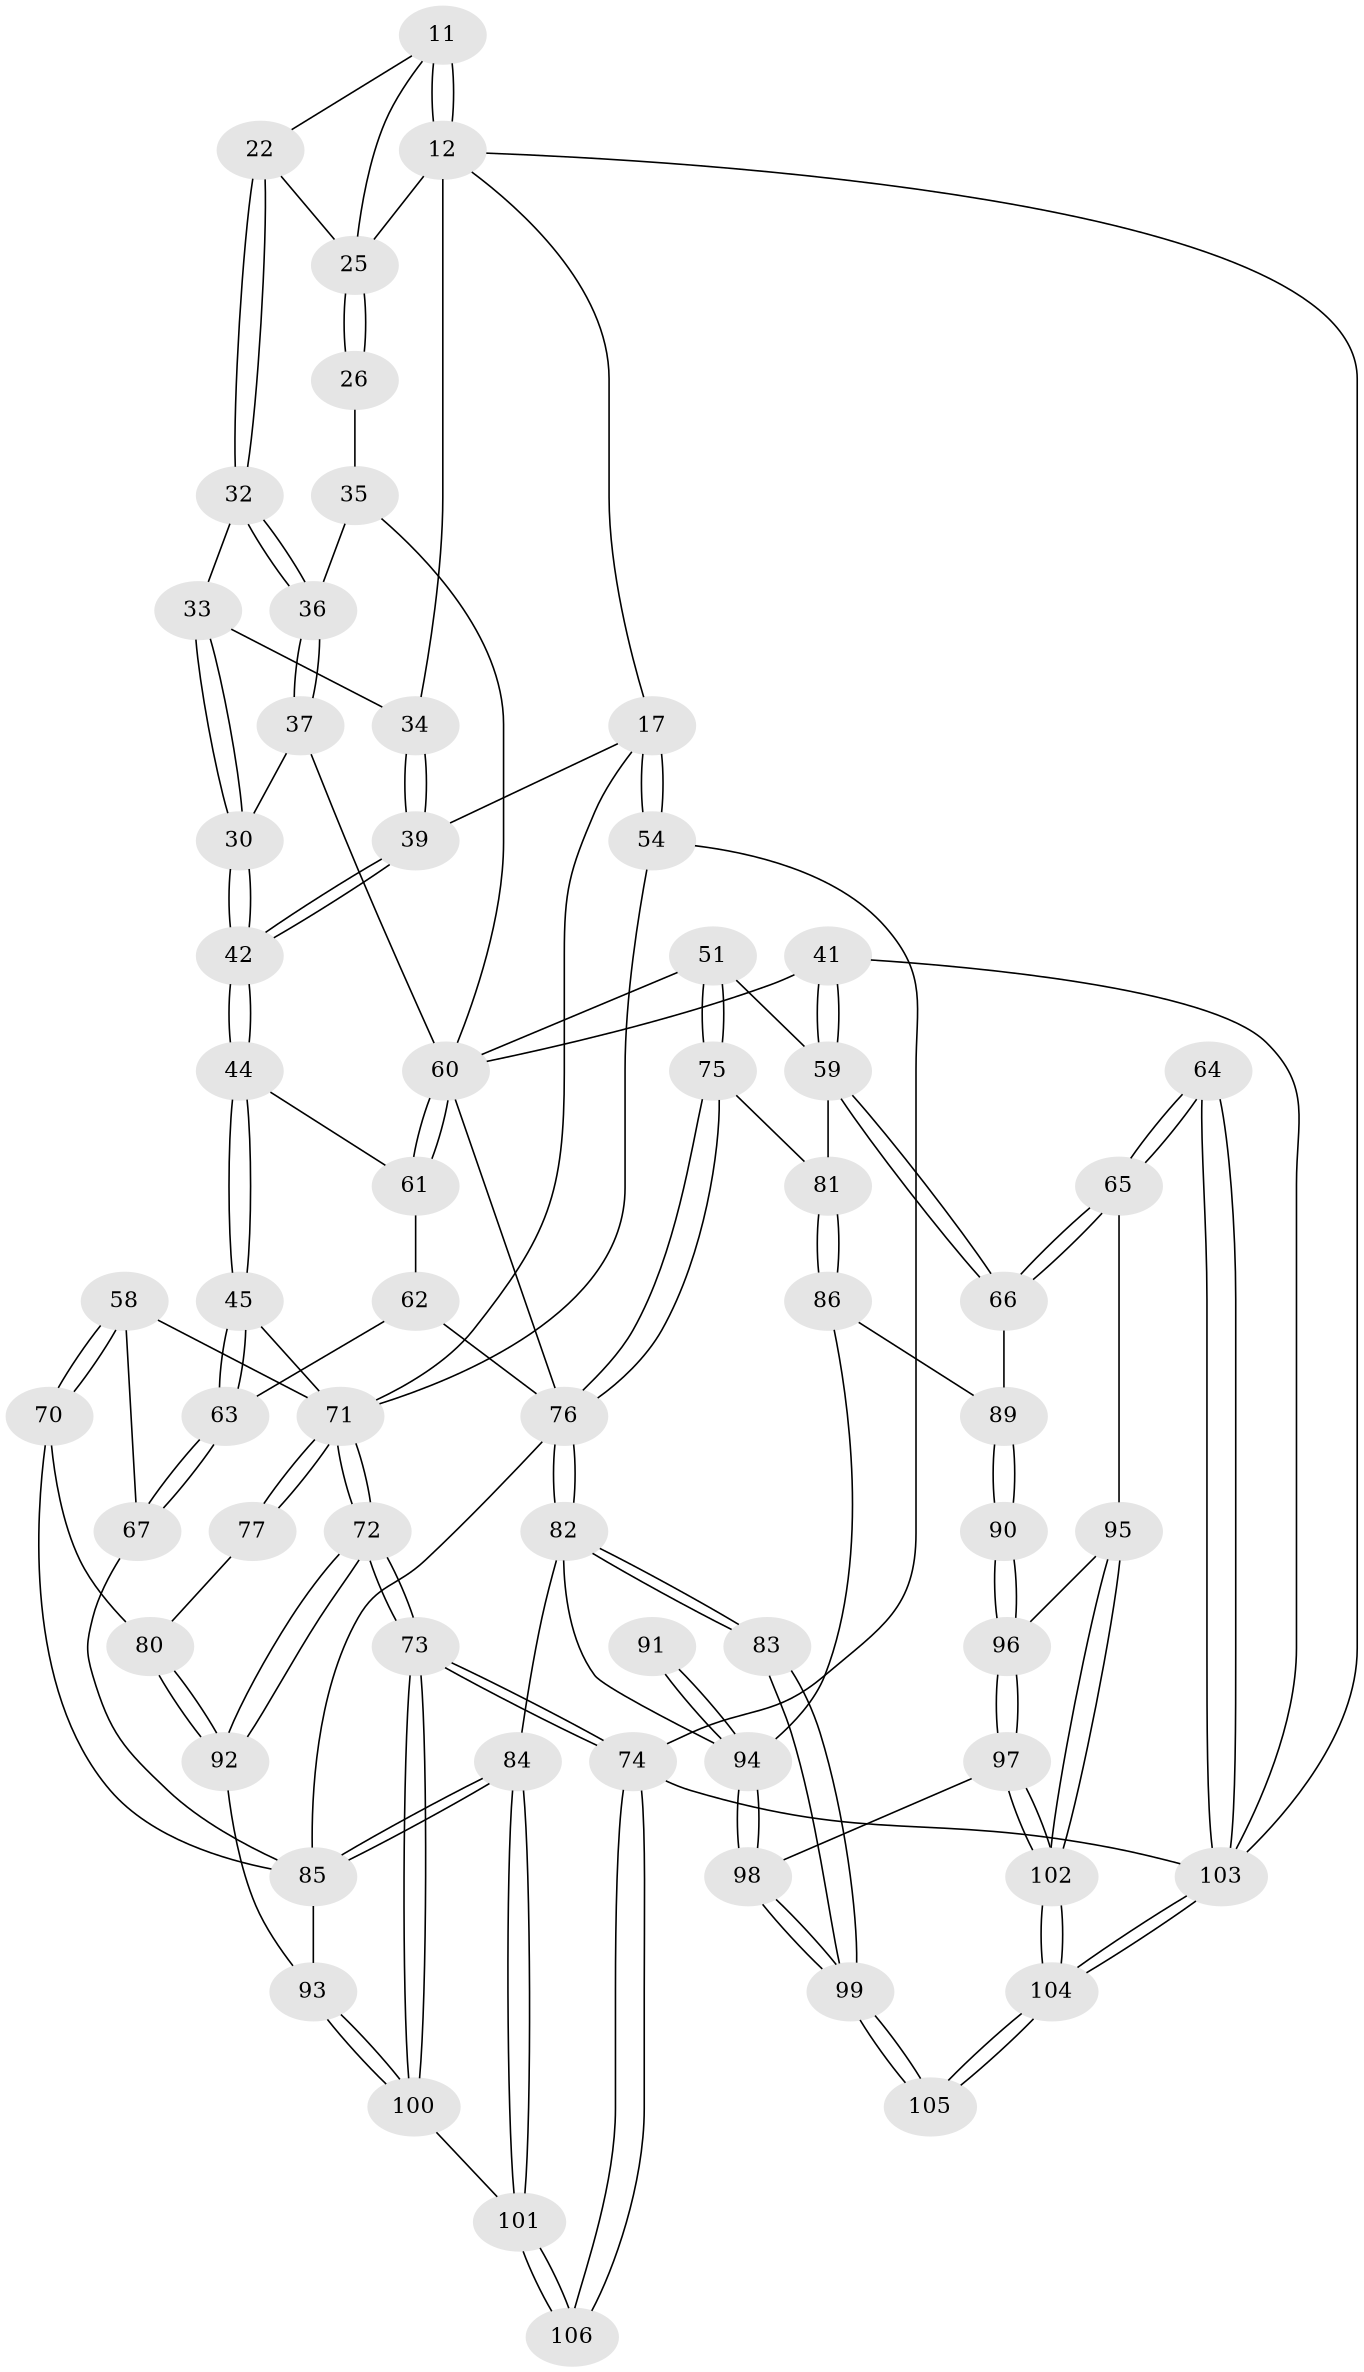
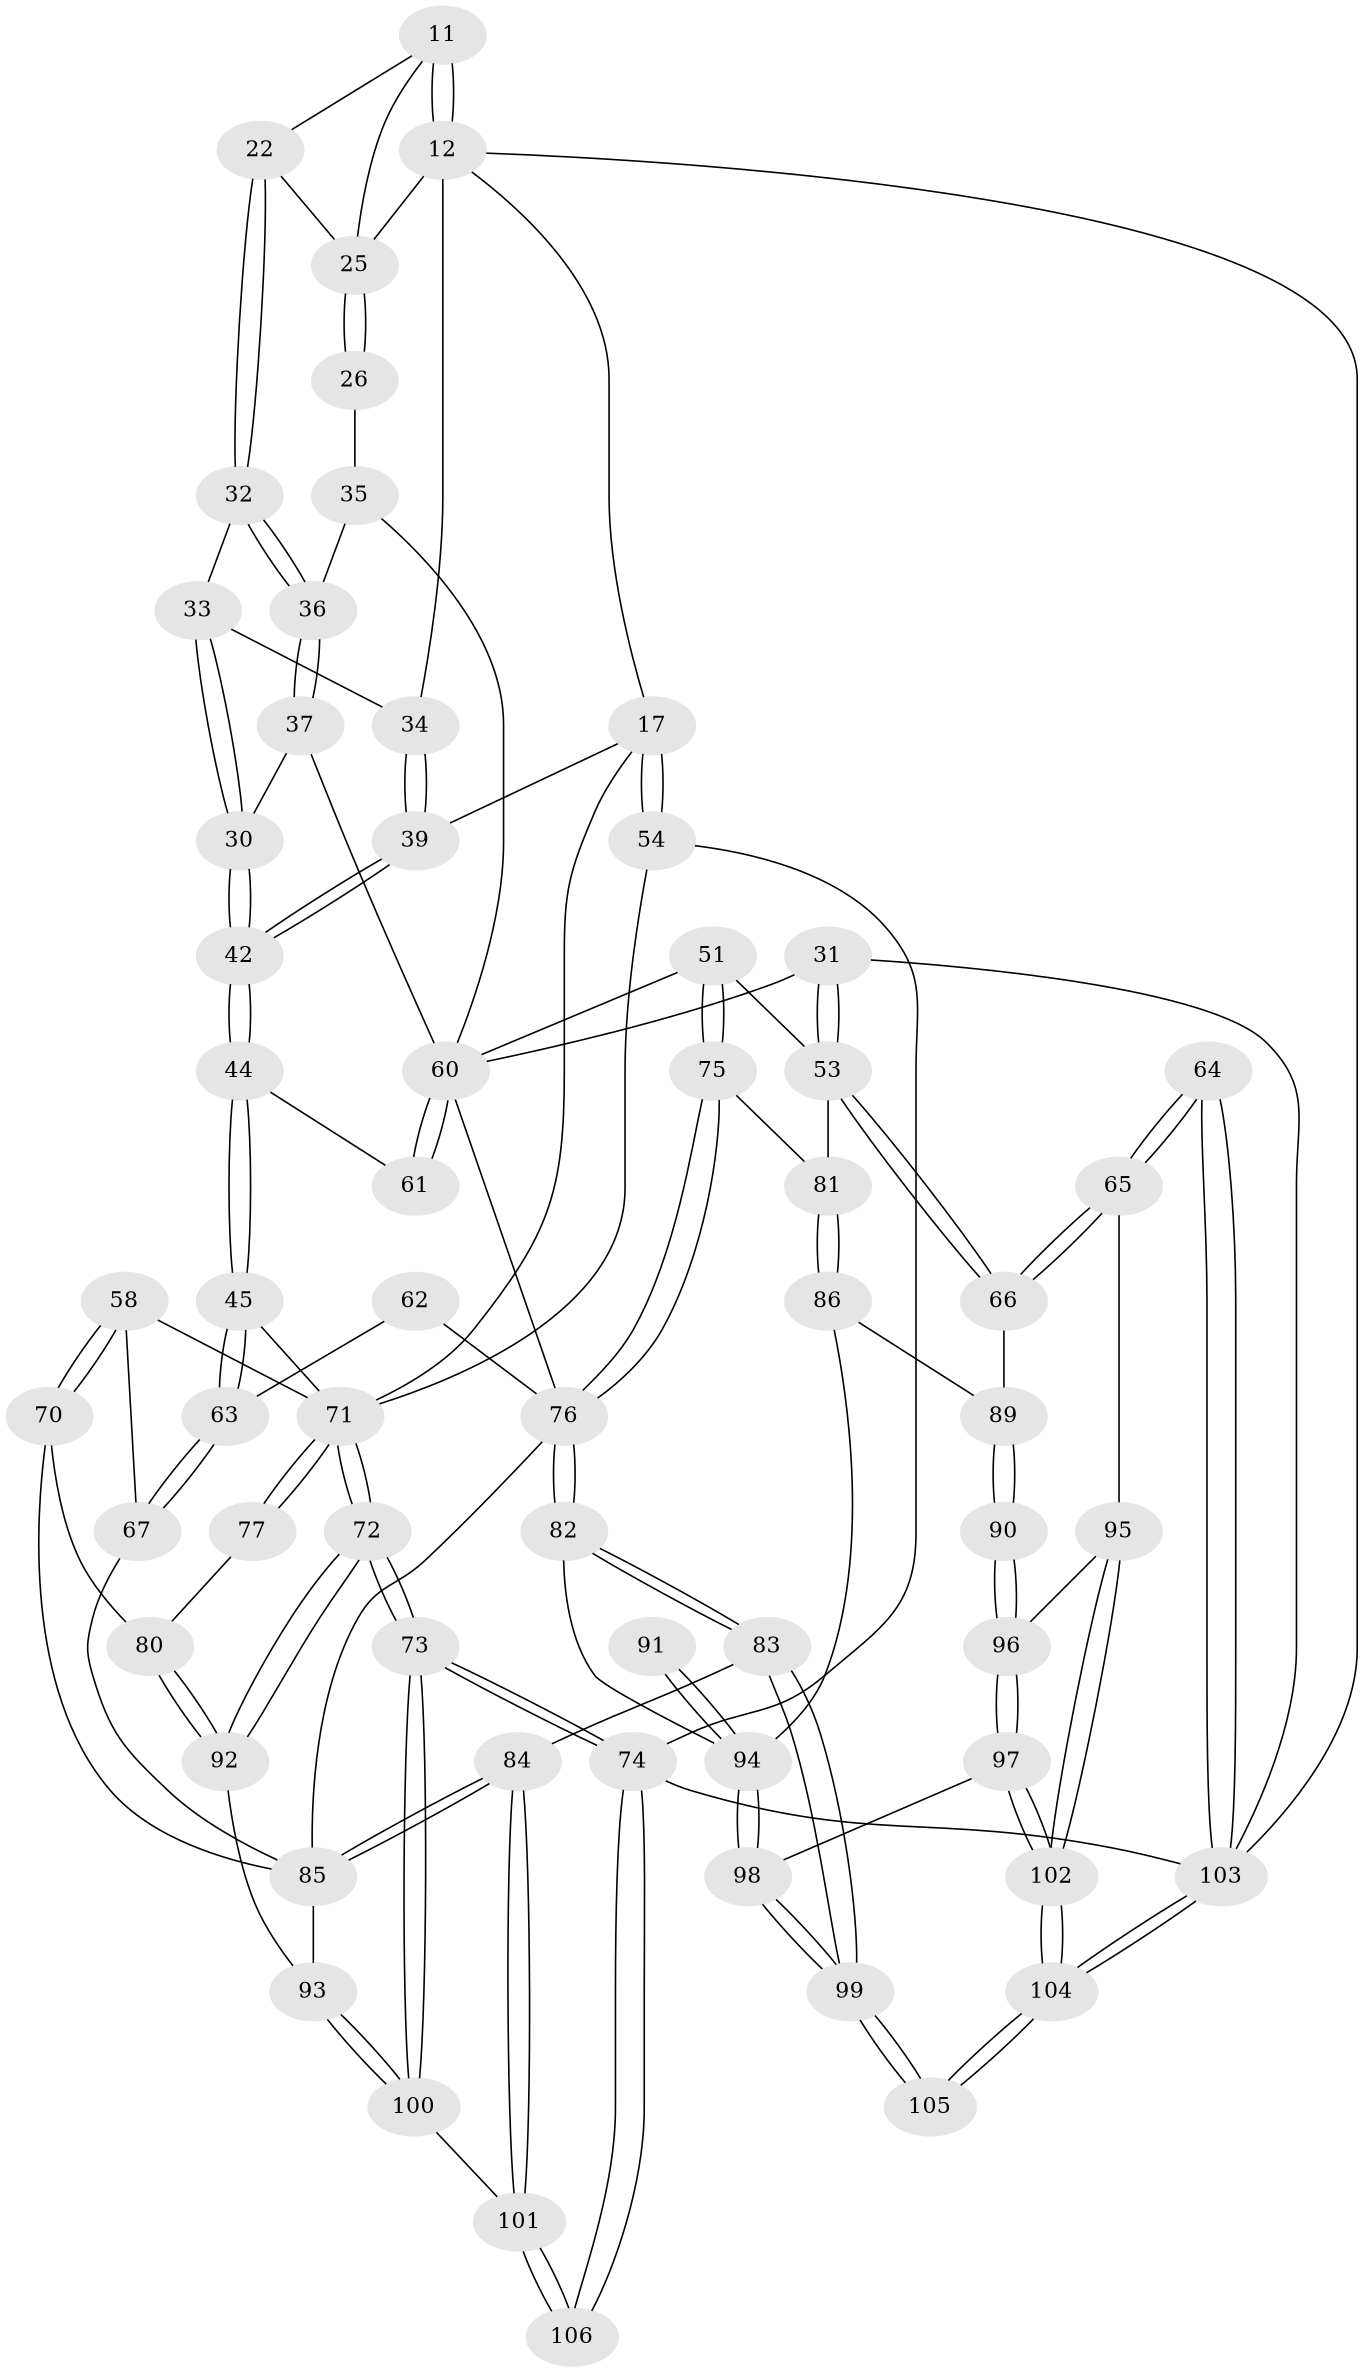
(828, 956) -> (828, 956)
(828, 1071) -> (828, 1071)
(416, 1244) -> none
(536, 1646) -> (656, 1698)
